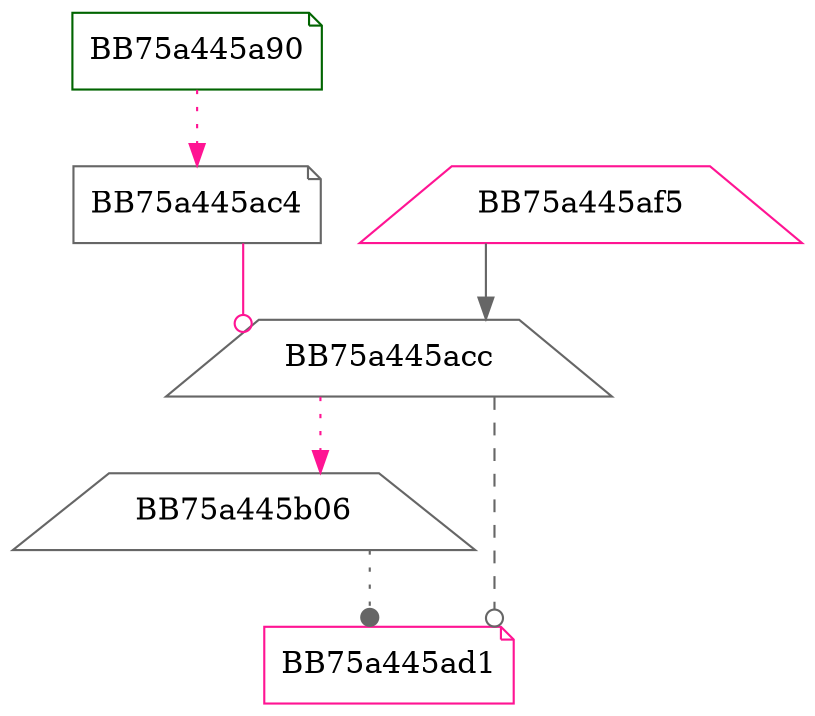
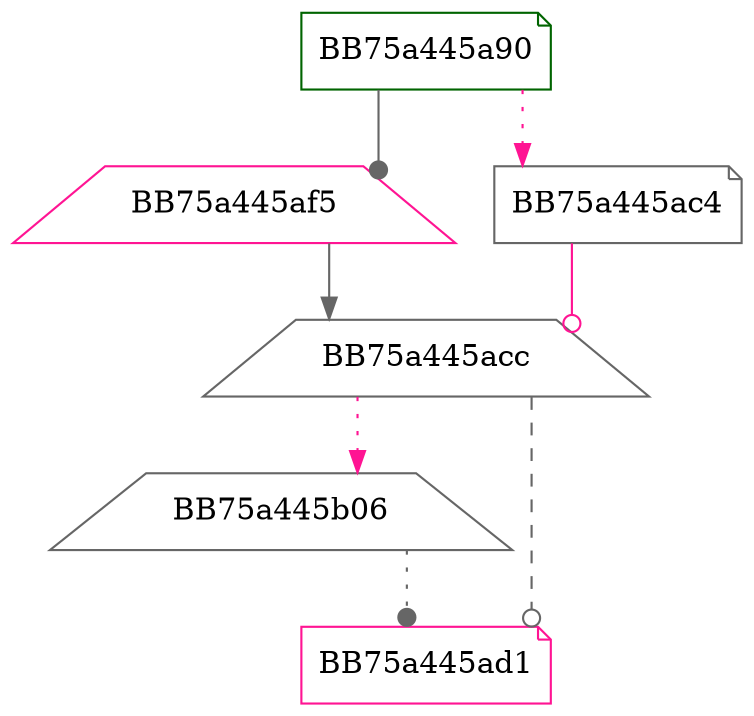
none -> (379, 126)
